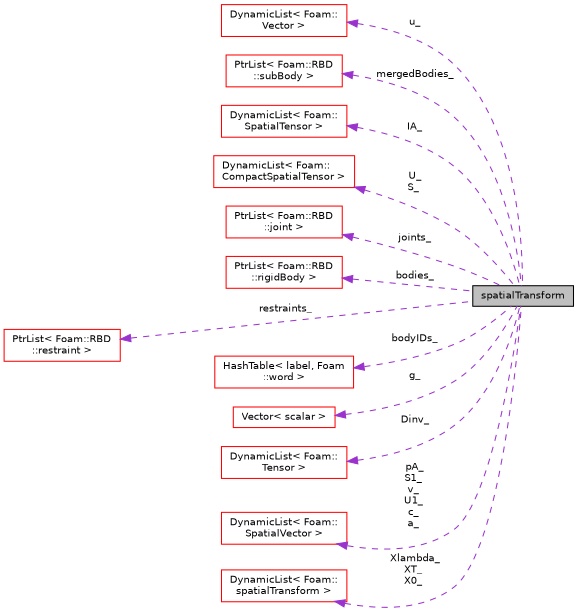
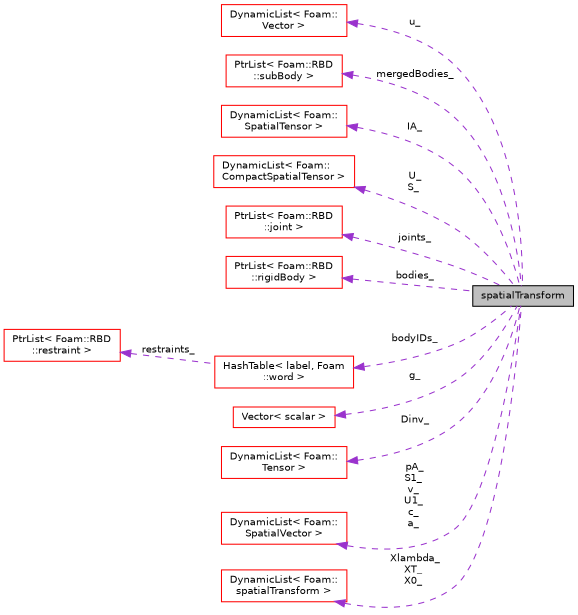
(302, 320) -> (173, 359)
